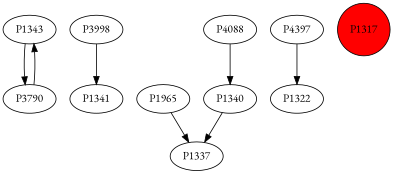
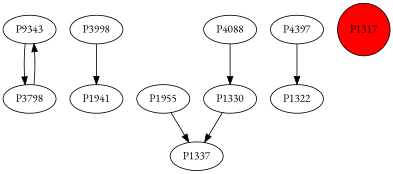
(30, 30) -> (30, 30)
(30, 99) -> (30, 99)
(96, 99) -> (96, 99)
(163, 99) -> (163, 99)
(230, 99) -> (230, 99)
